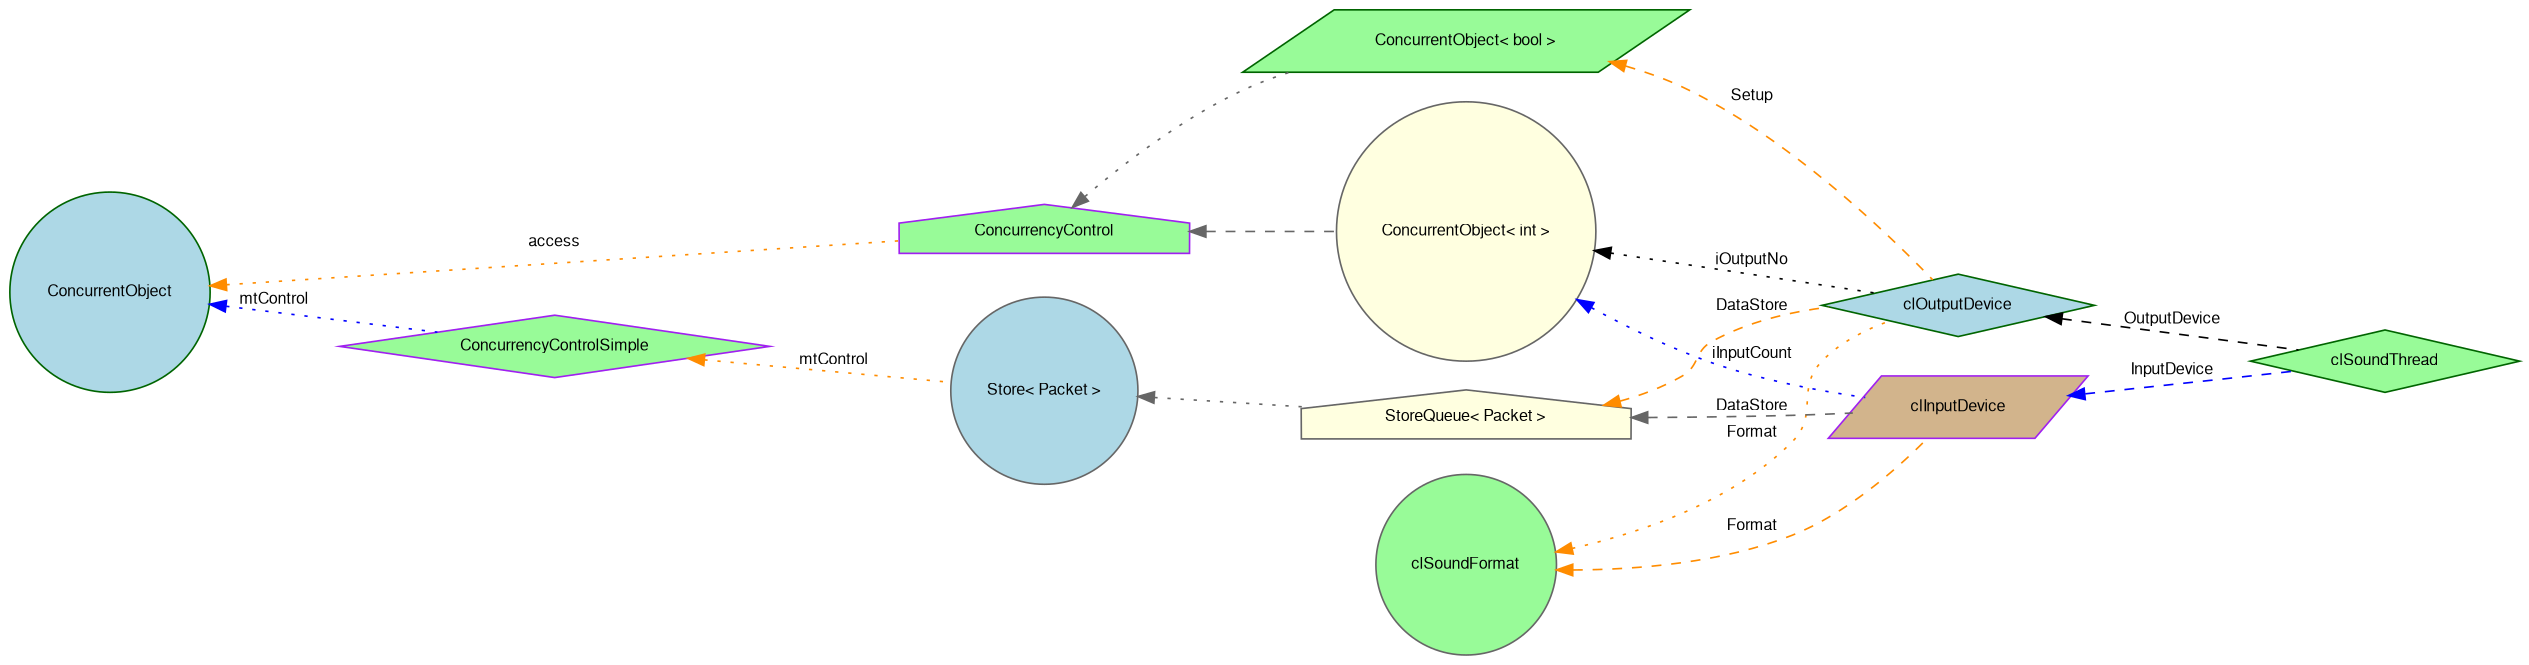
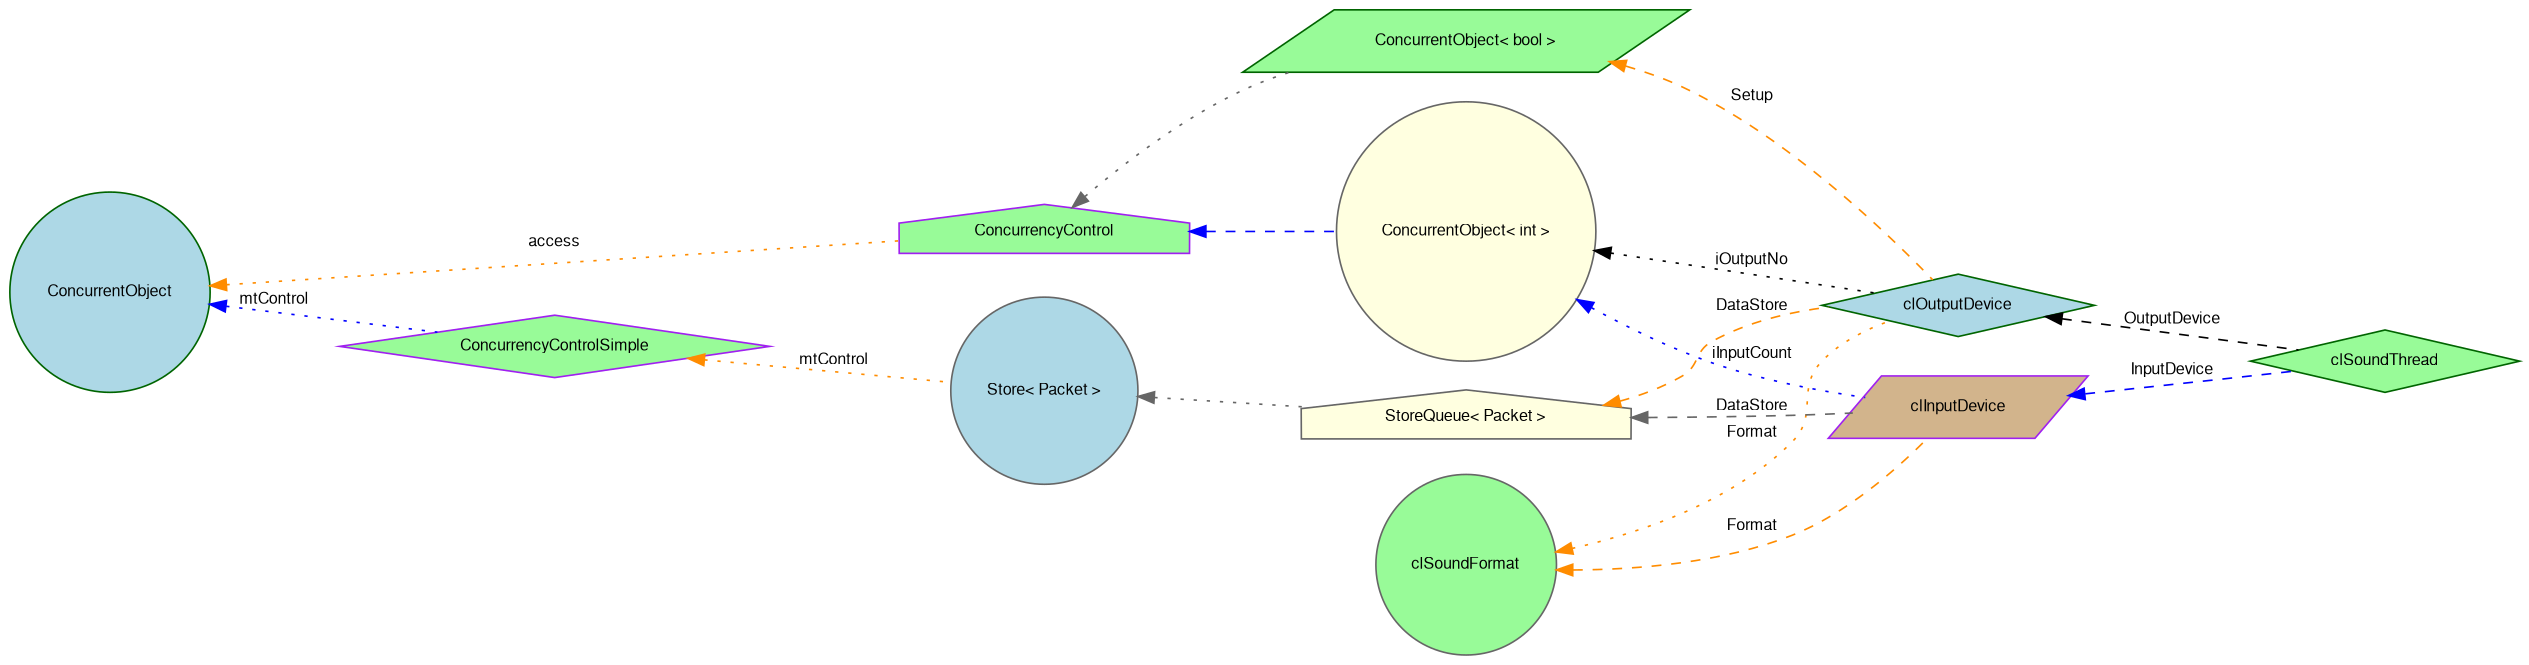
(1271, 231) -> (1271, 231)
